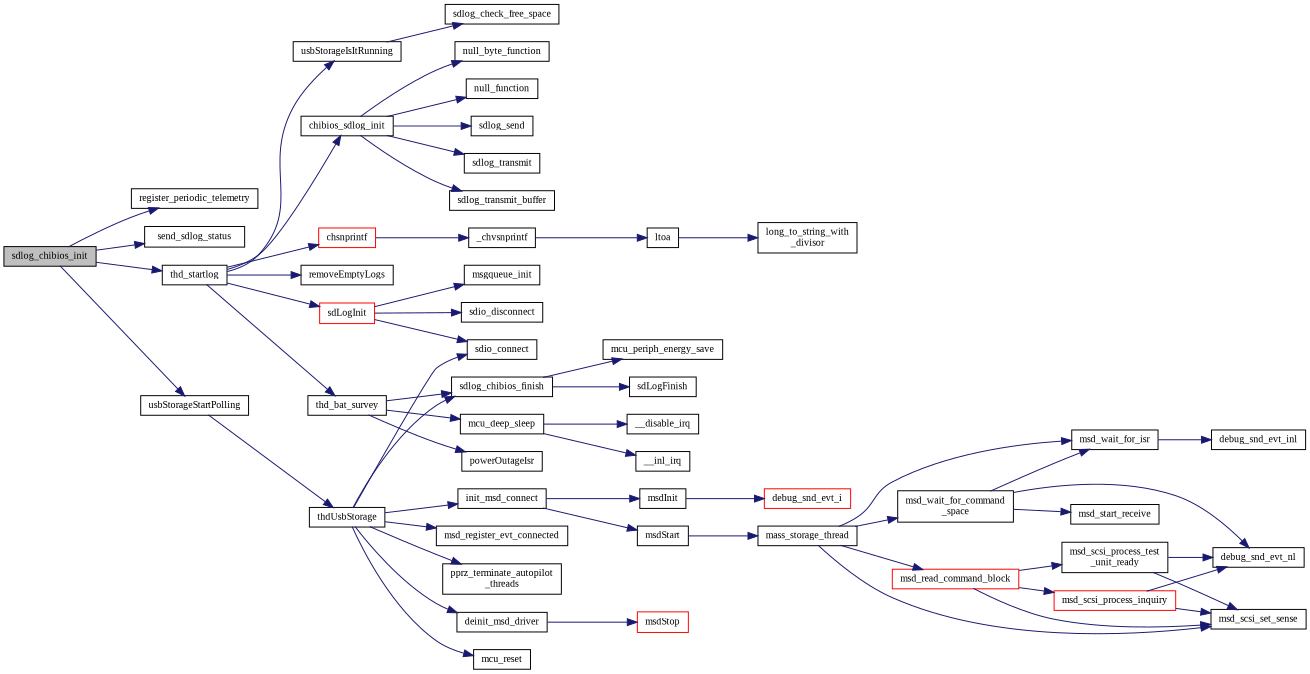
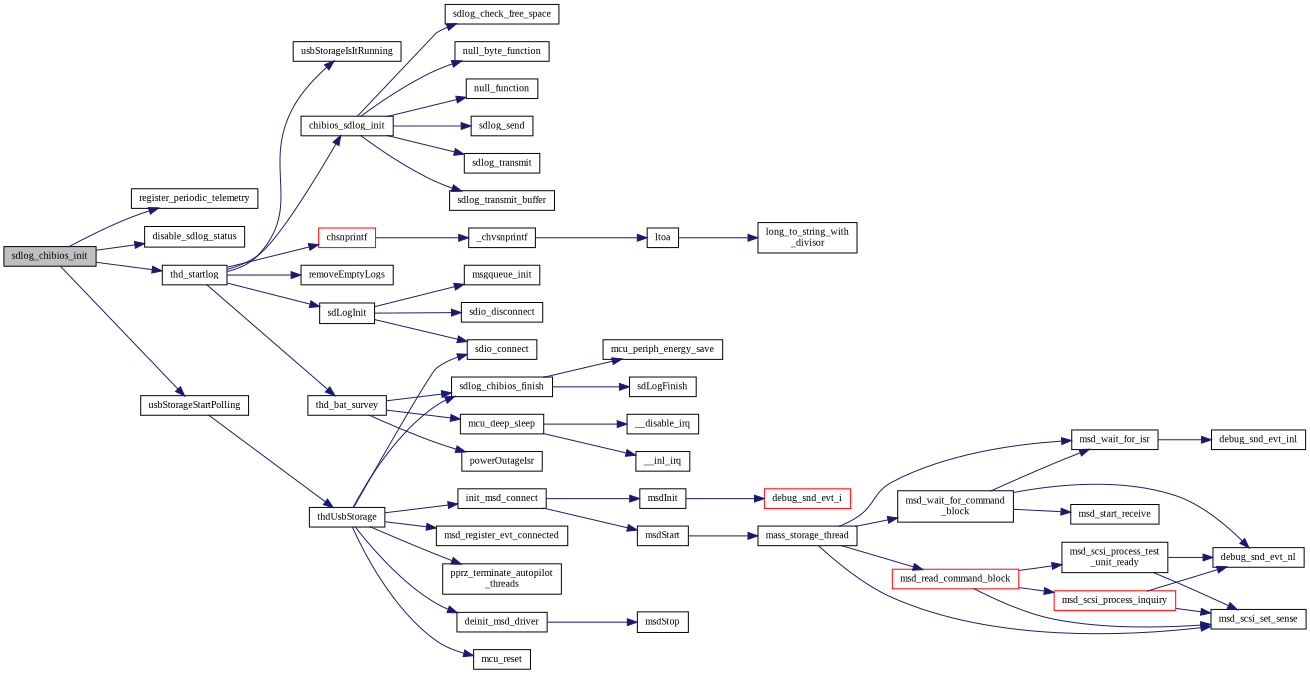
(420, 34) -> (401, 70)
(195, 237) -> (195, 237)
(347, 313) -> (347, 313)
(956, 506) -> (956, 506)
(663, 622) -> (663, 622)
